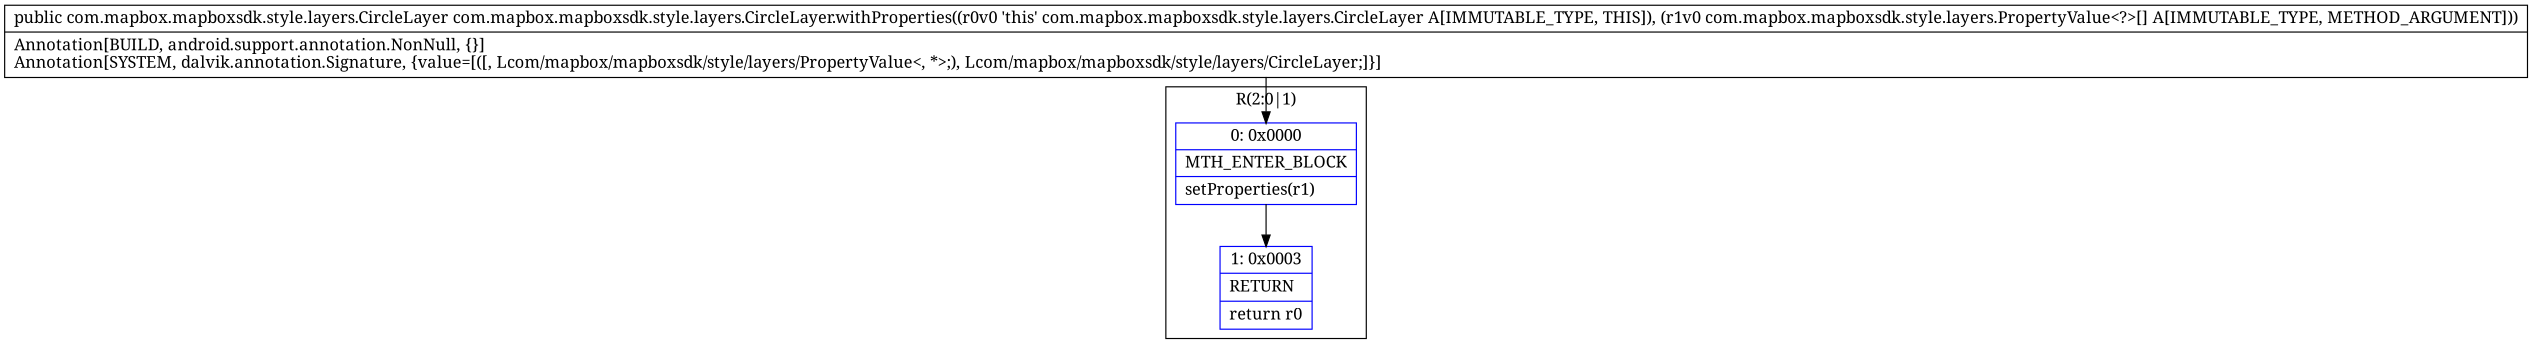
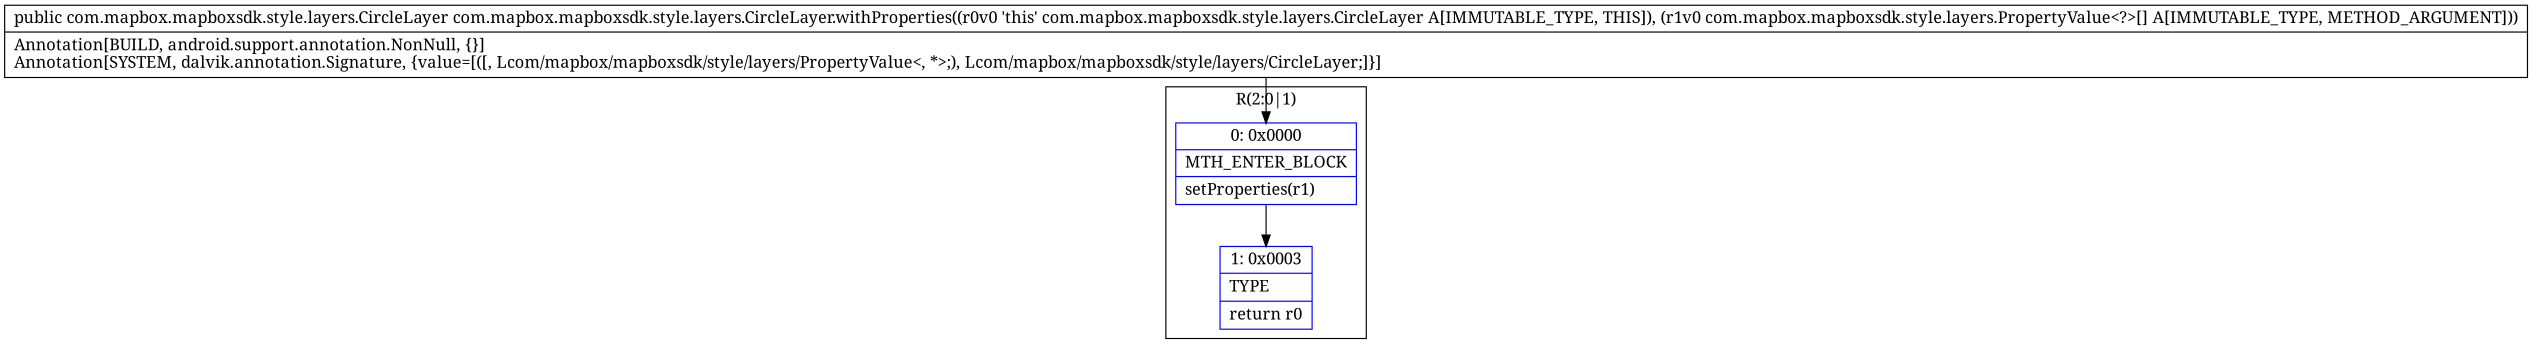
(1262, 287) -> (1250, 287)
